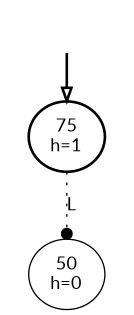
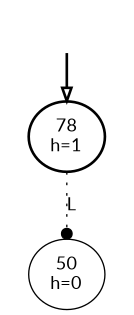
(67, 137) -> (67, 137)
